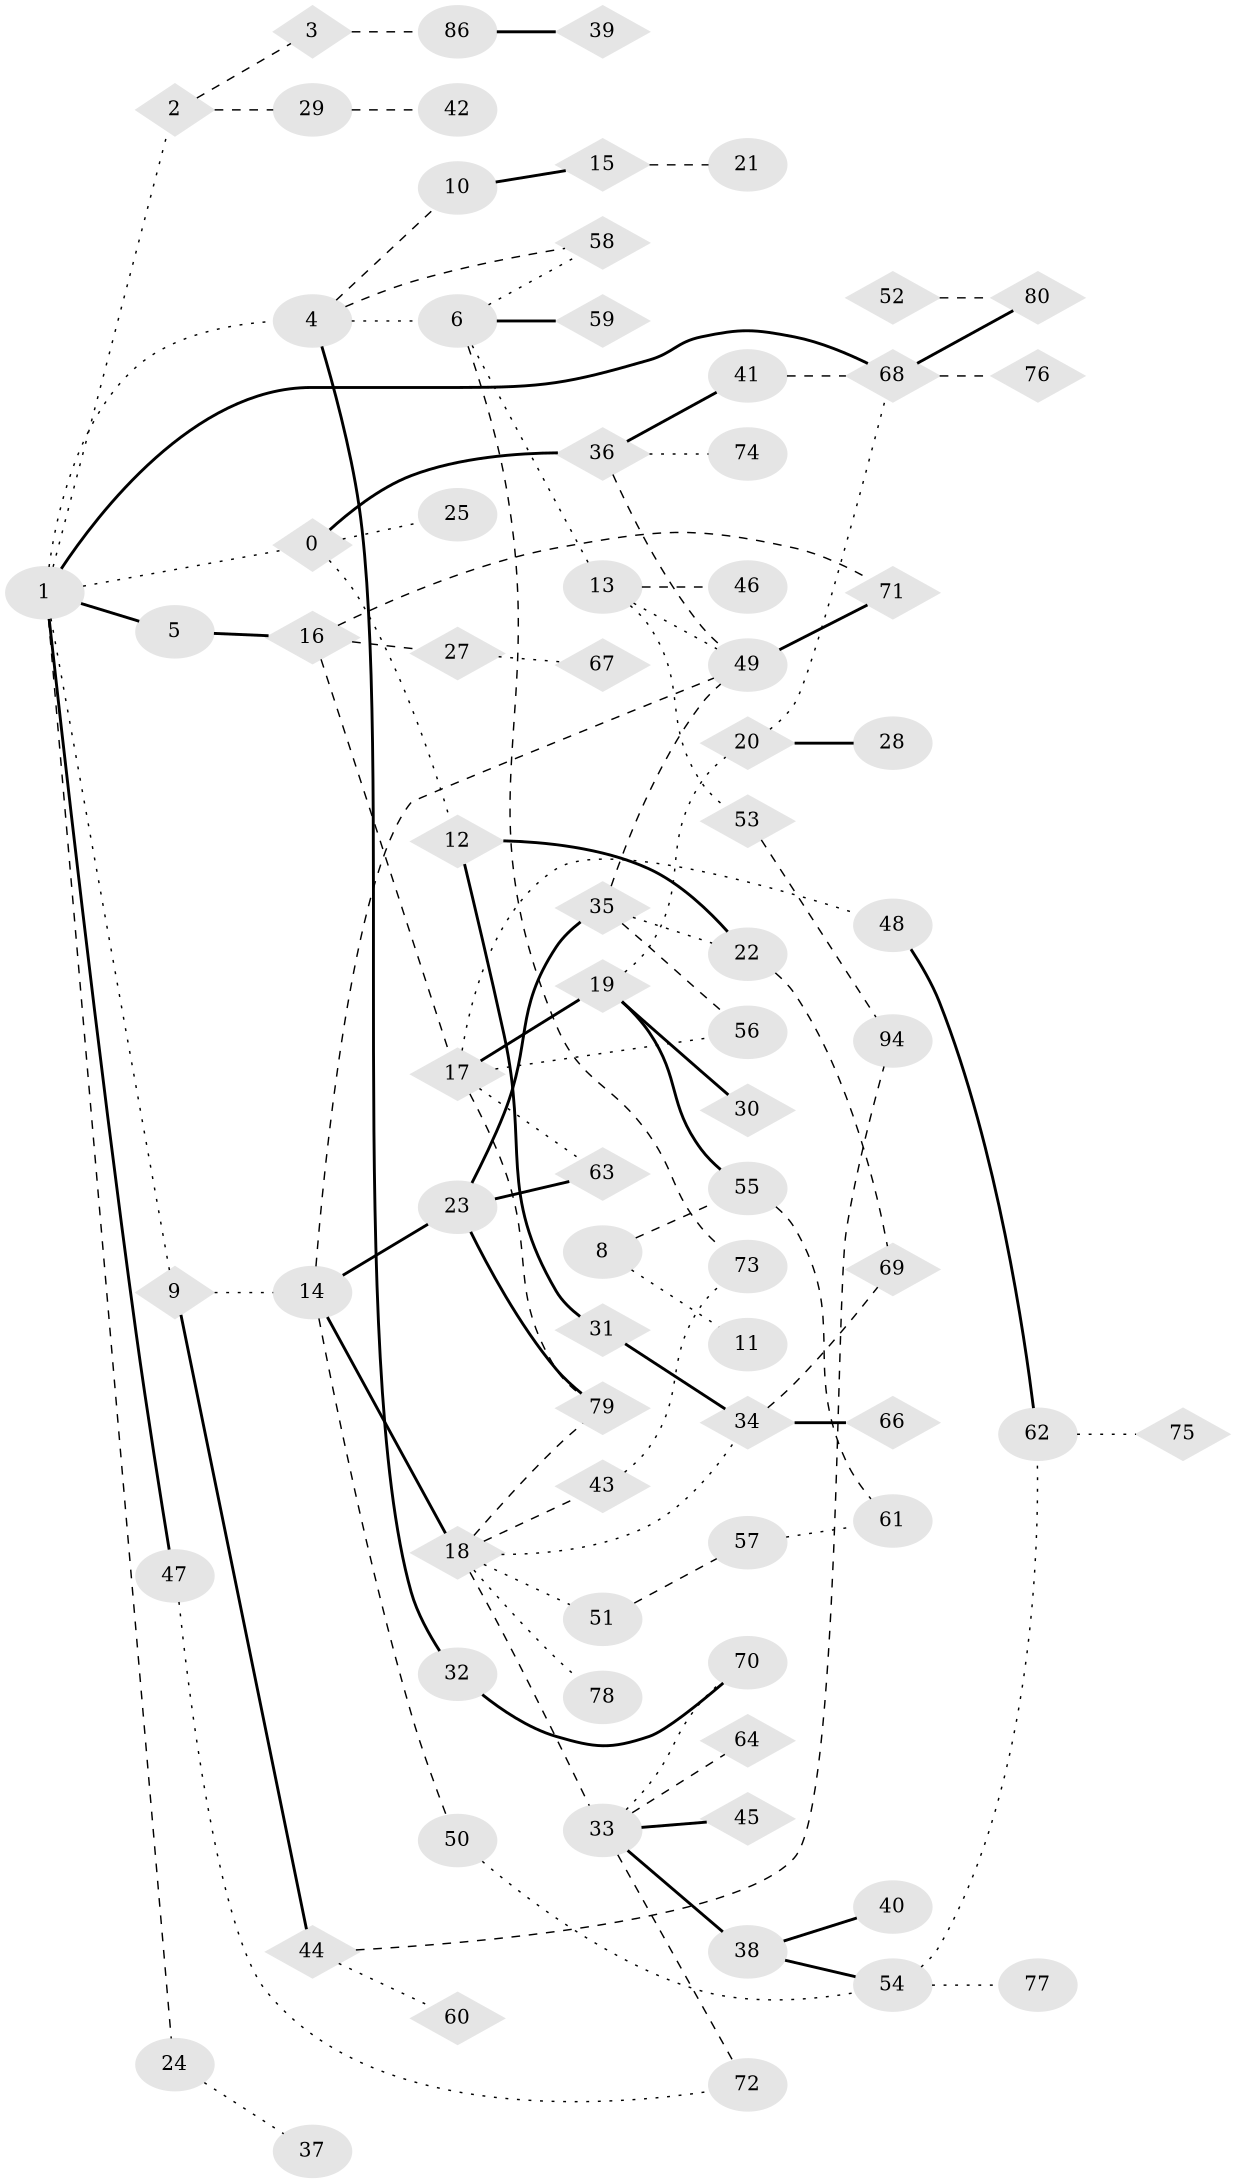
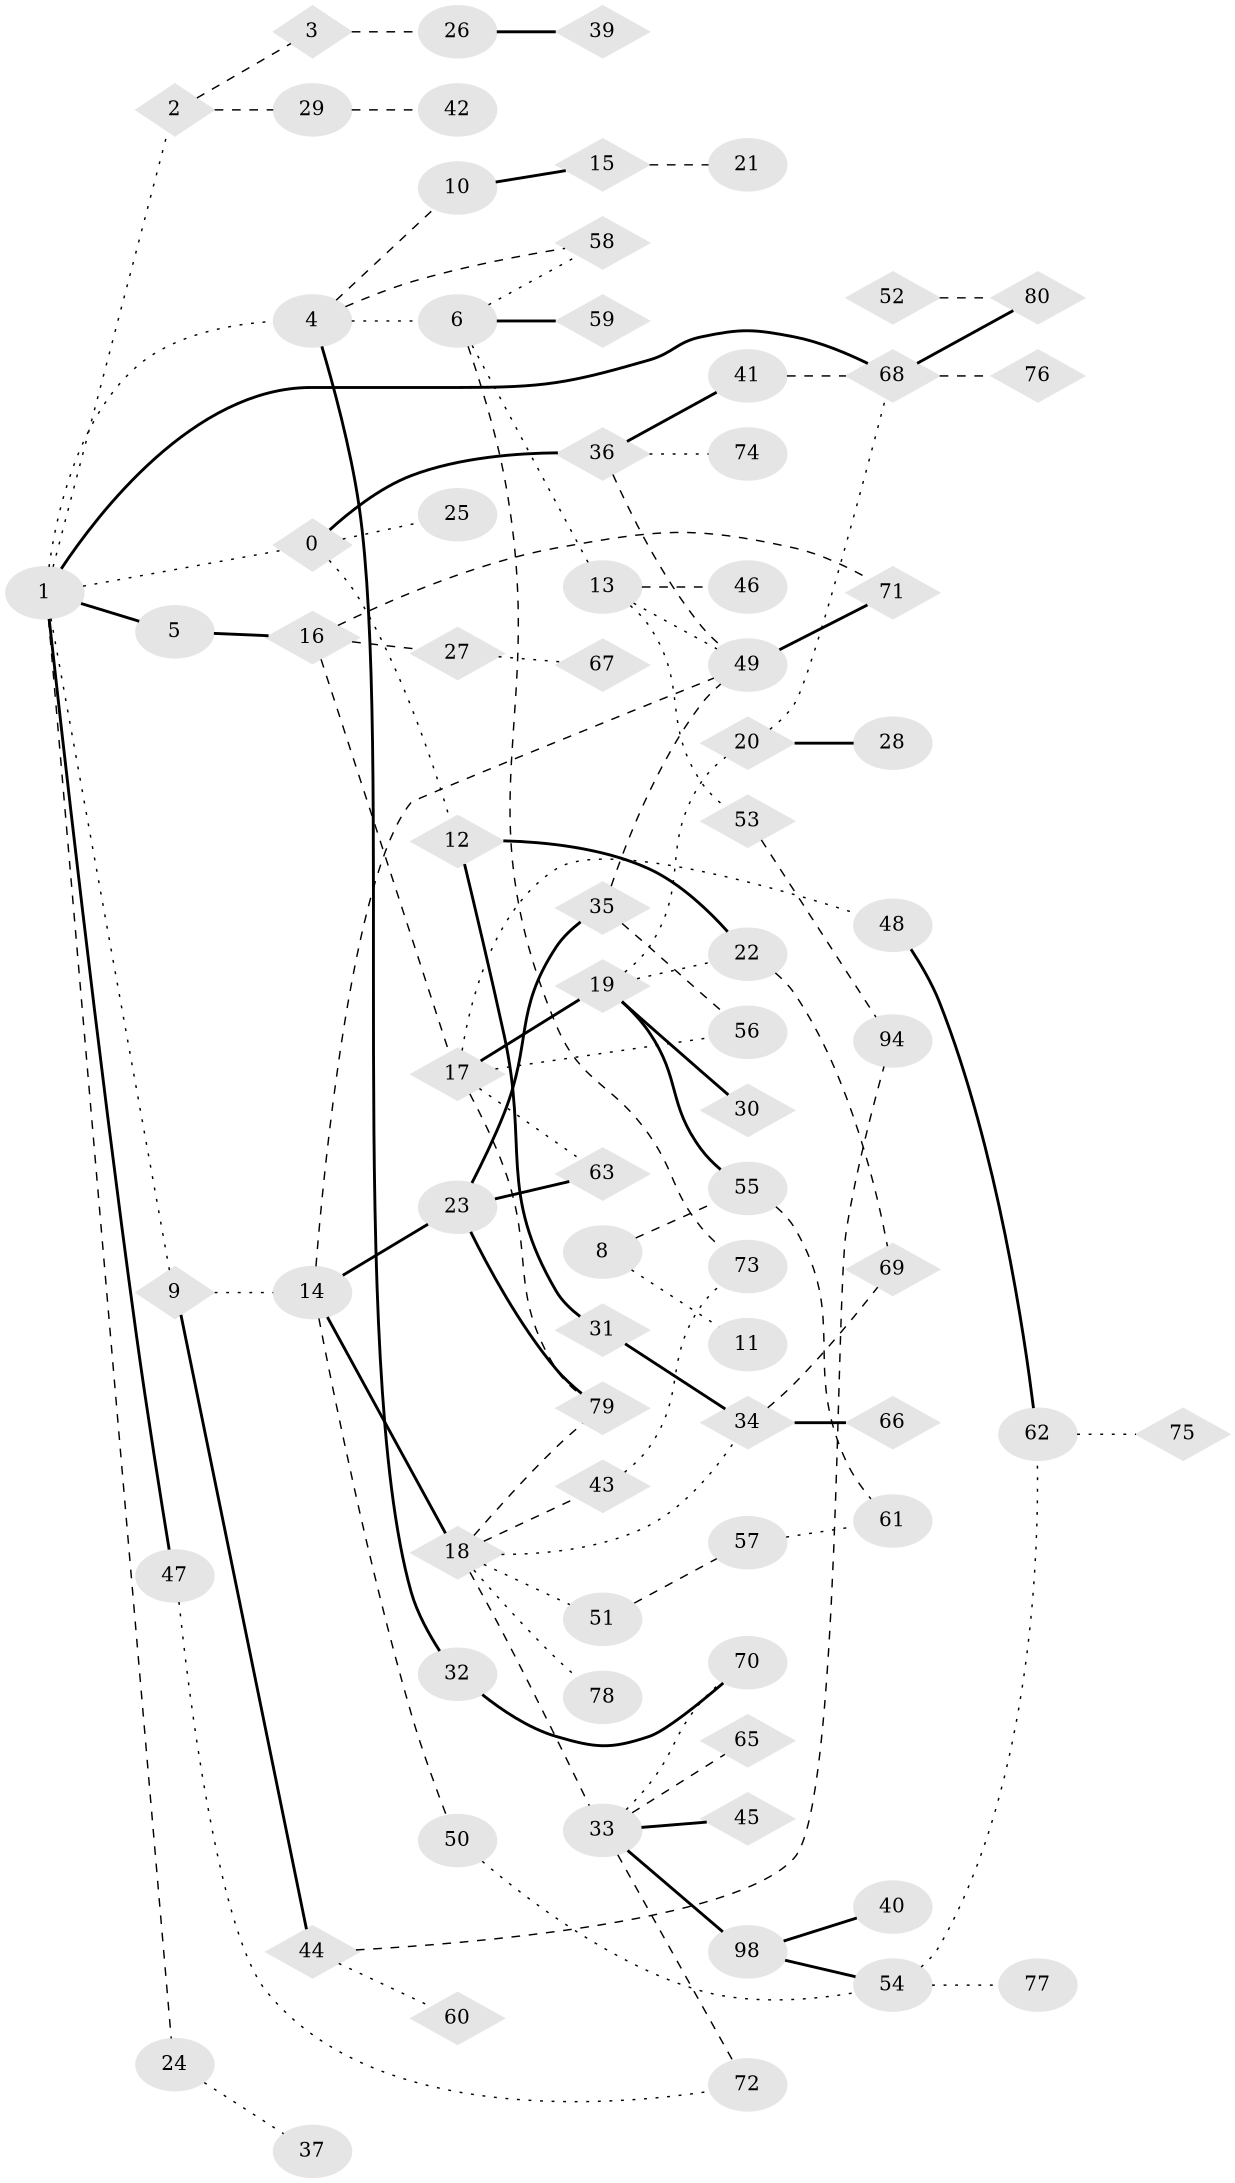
(458, 32) -> (458, 32)
(672, 930) -> (665, 973)
(748, 1741) -> (748, 1741)
(748, 1952) -> (748, 1952)
